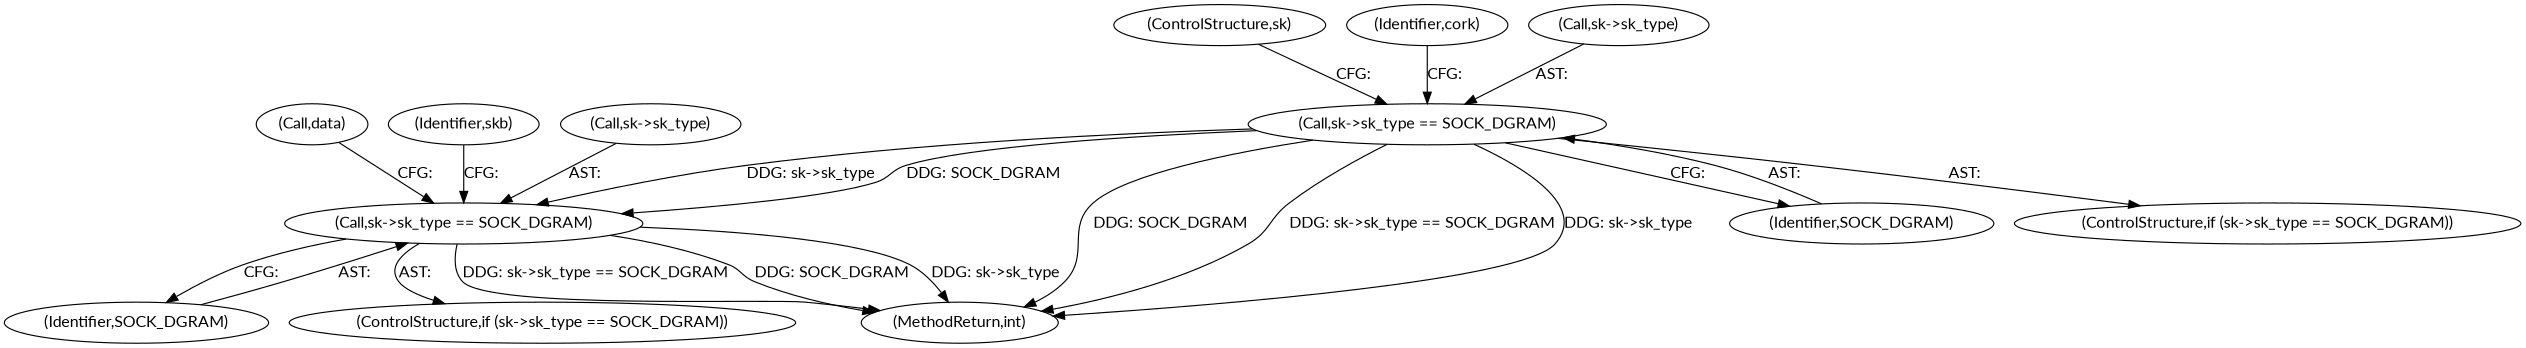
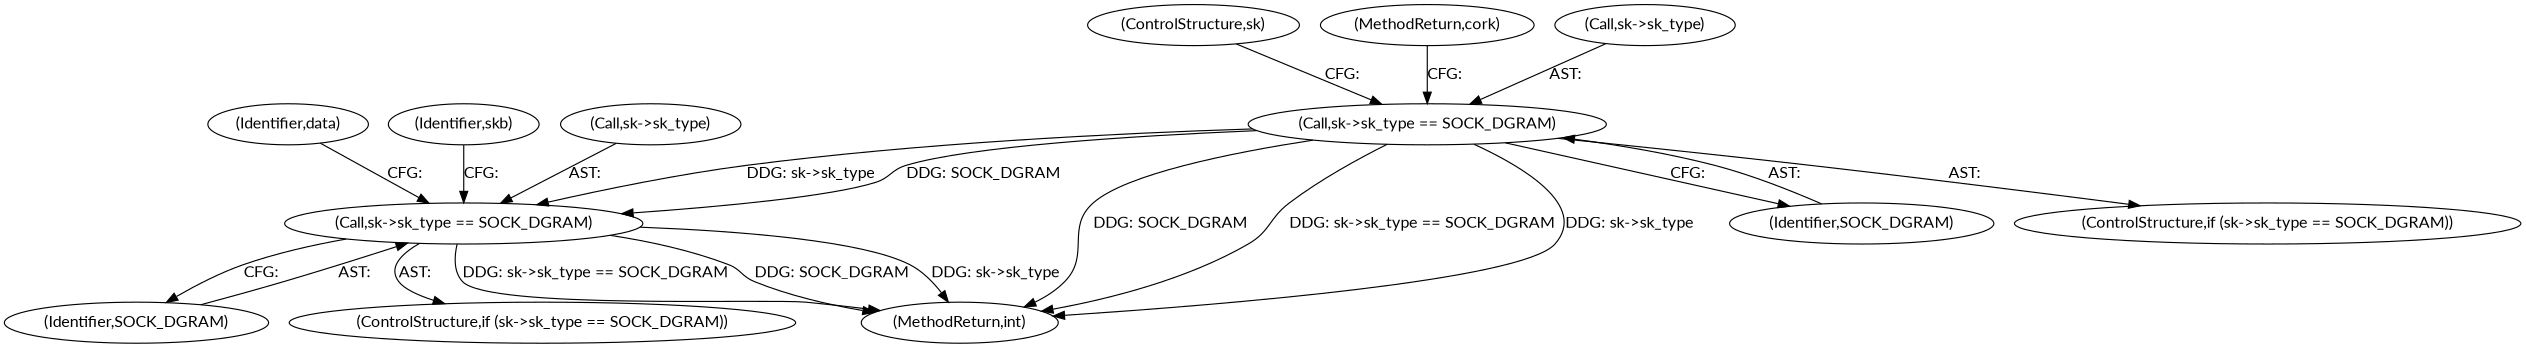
(1427, 25) -> (1427, 25)
(312, 124) -> (288, 124)
